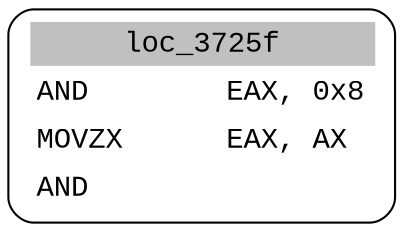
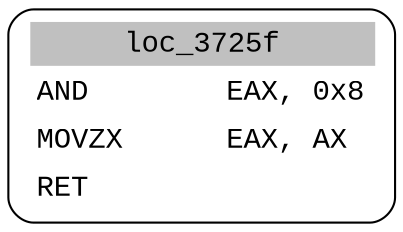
(132, 187) -> (132, 187)
